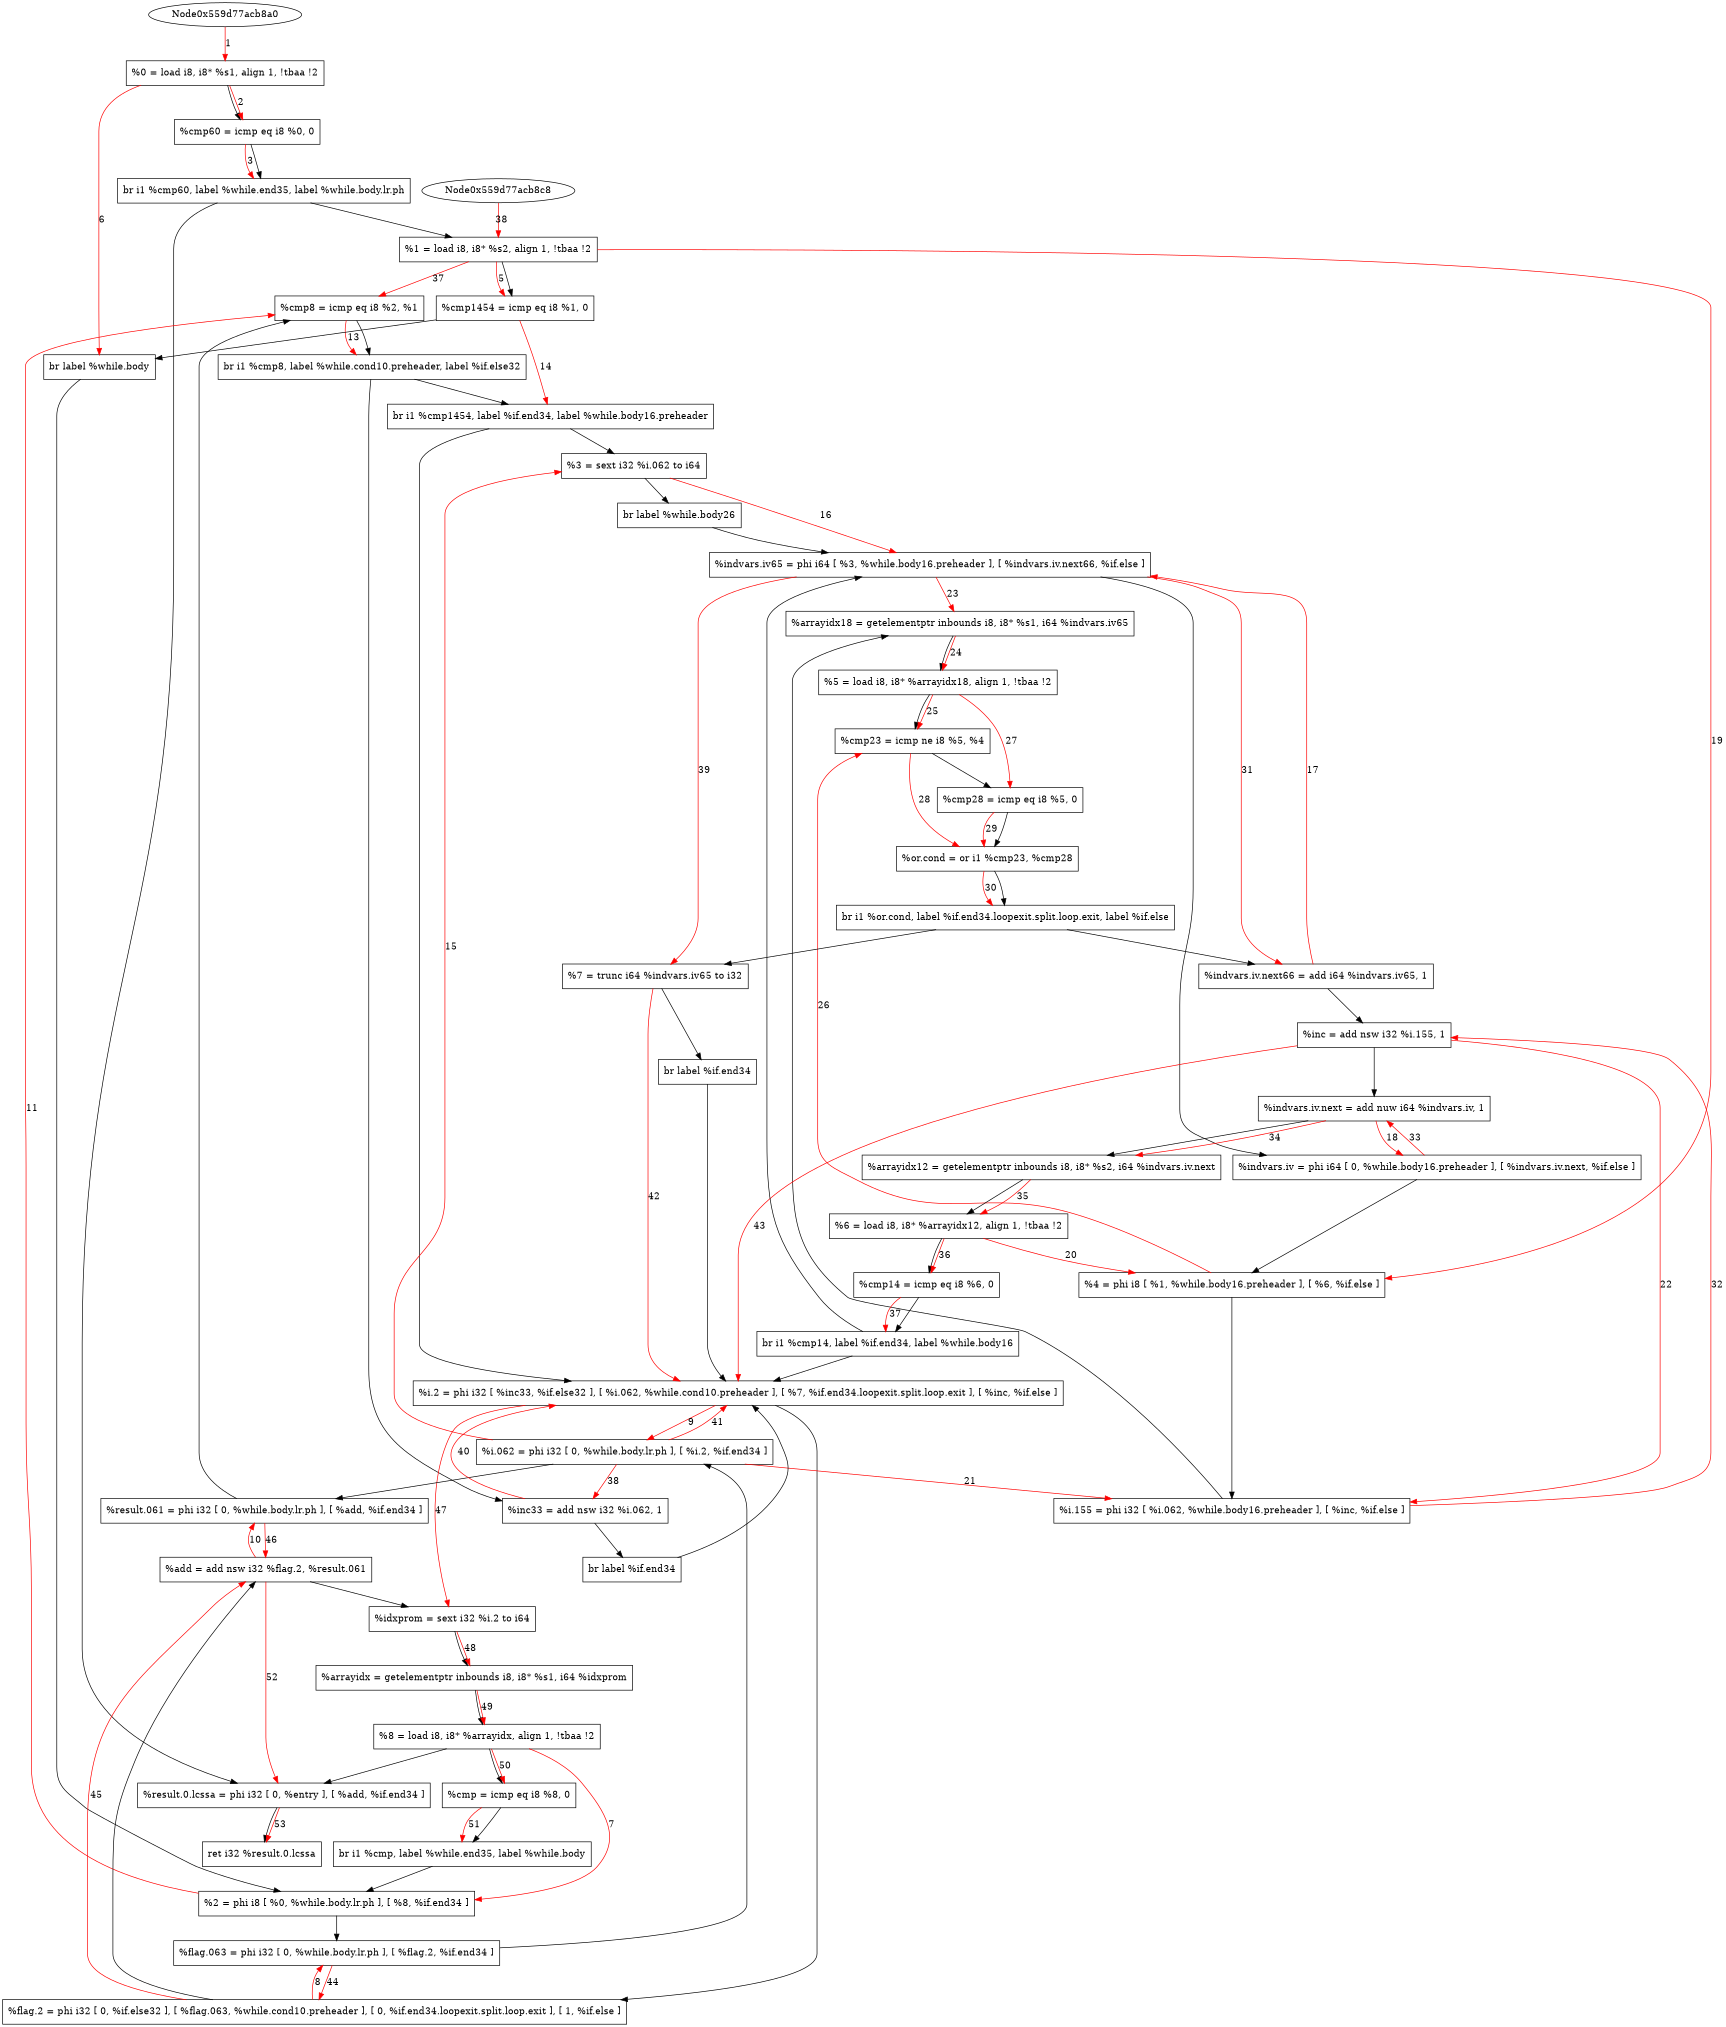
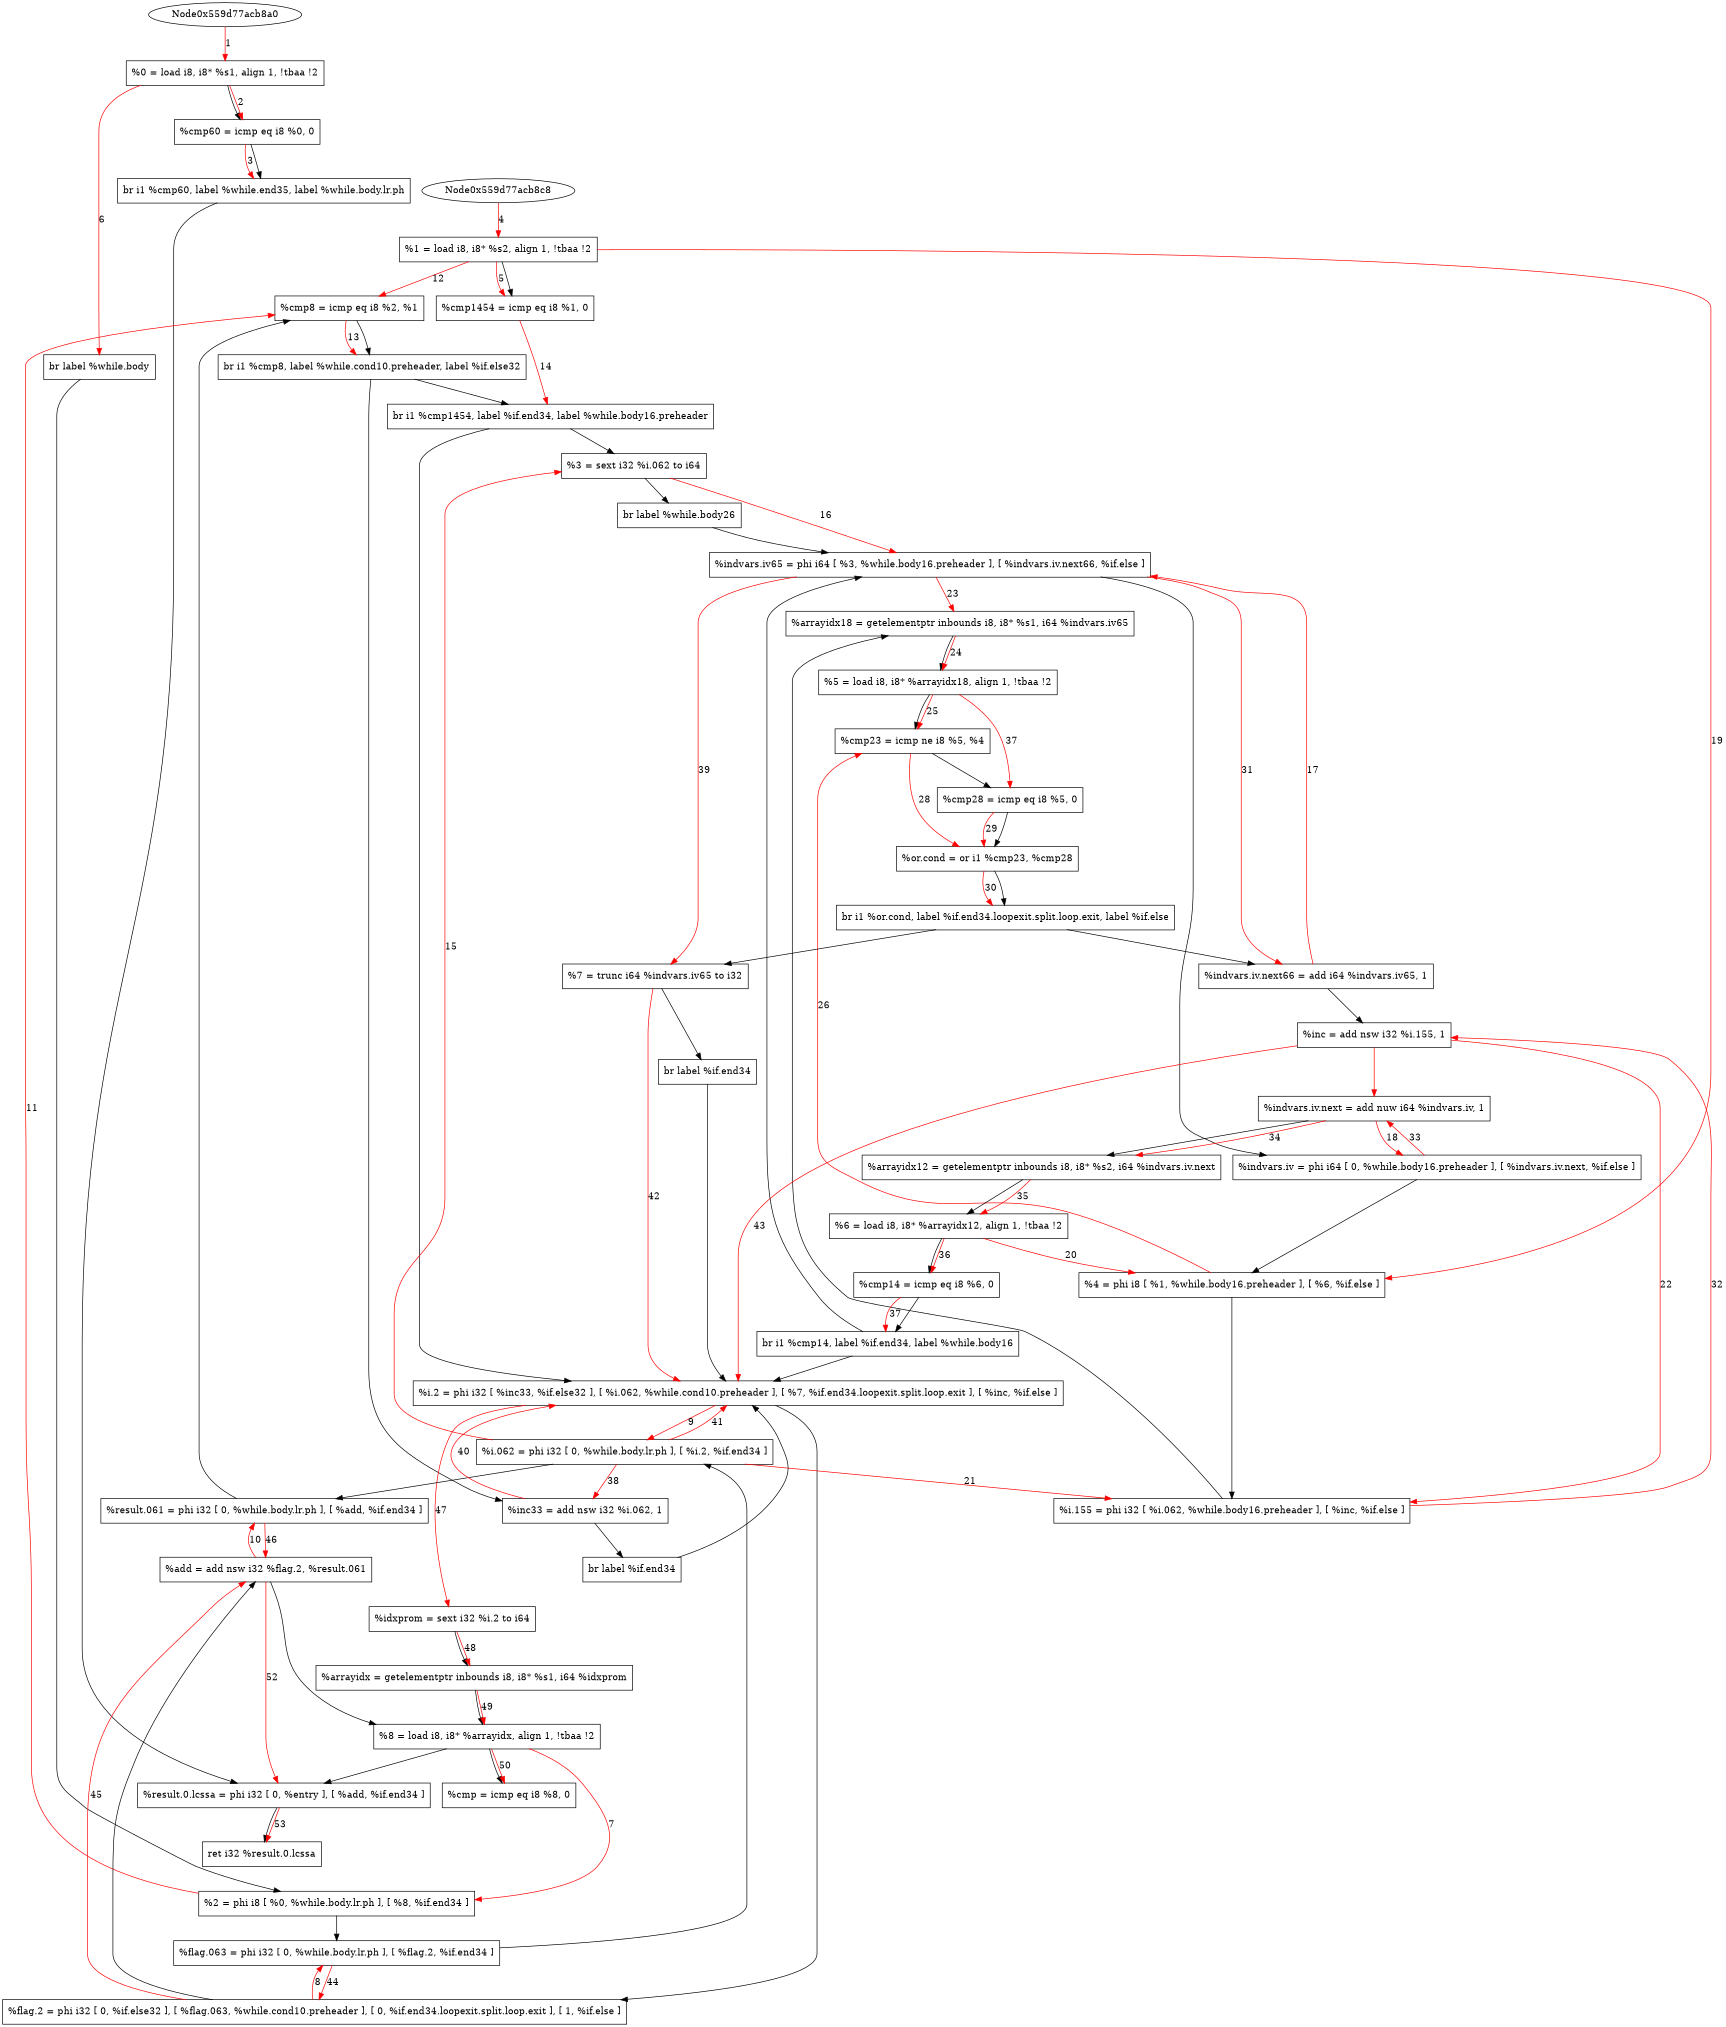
(378, 219) -> none
(502, 220) -> (502, 220)
(439, 279) -> (439, 279)
(299, 339) -> none
(1012, 741) -> (1012, 741)
(1374, 1069) -> (1374, 1069)
(356, 1593) -> (294, 1671)
(462, 1854) -> none
